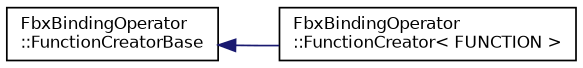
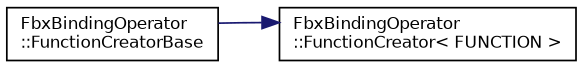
(257, 46) -> (240, 23)
